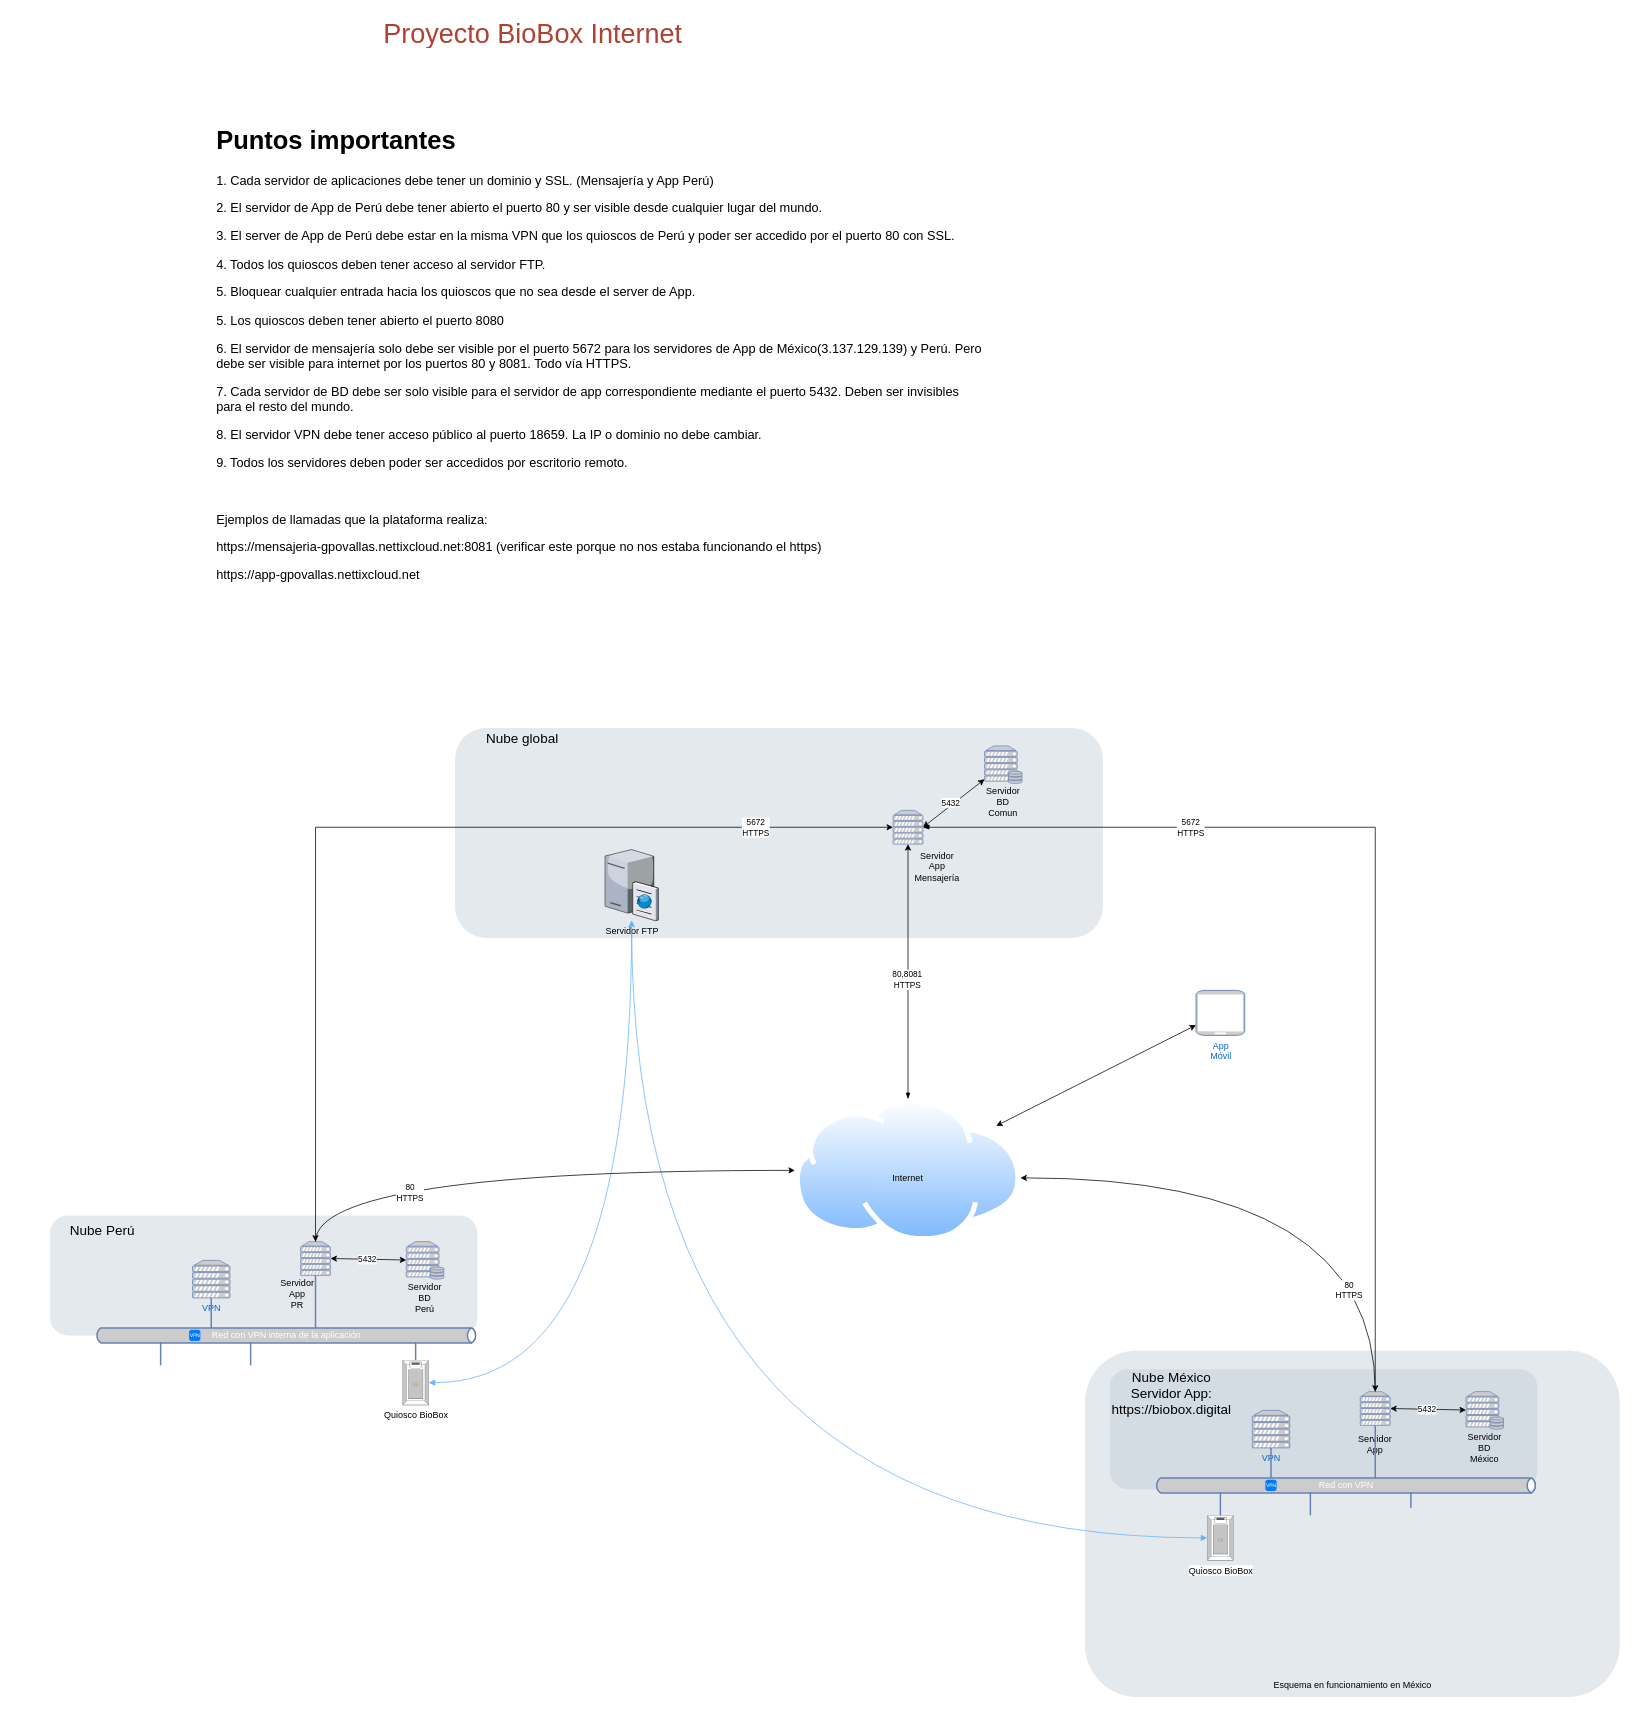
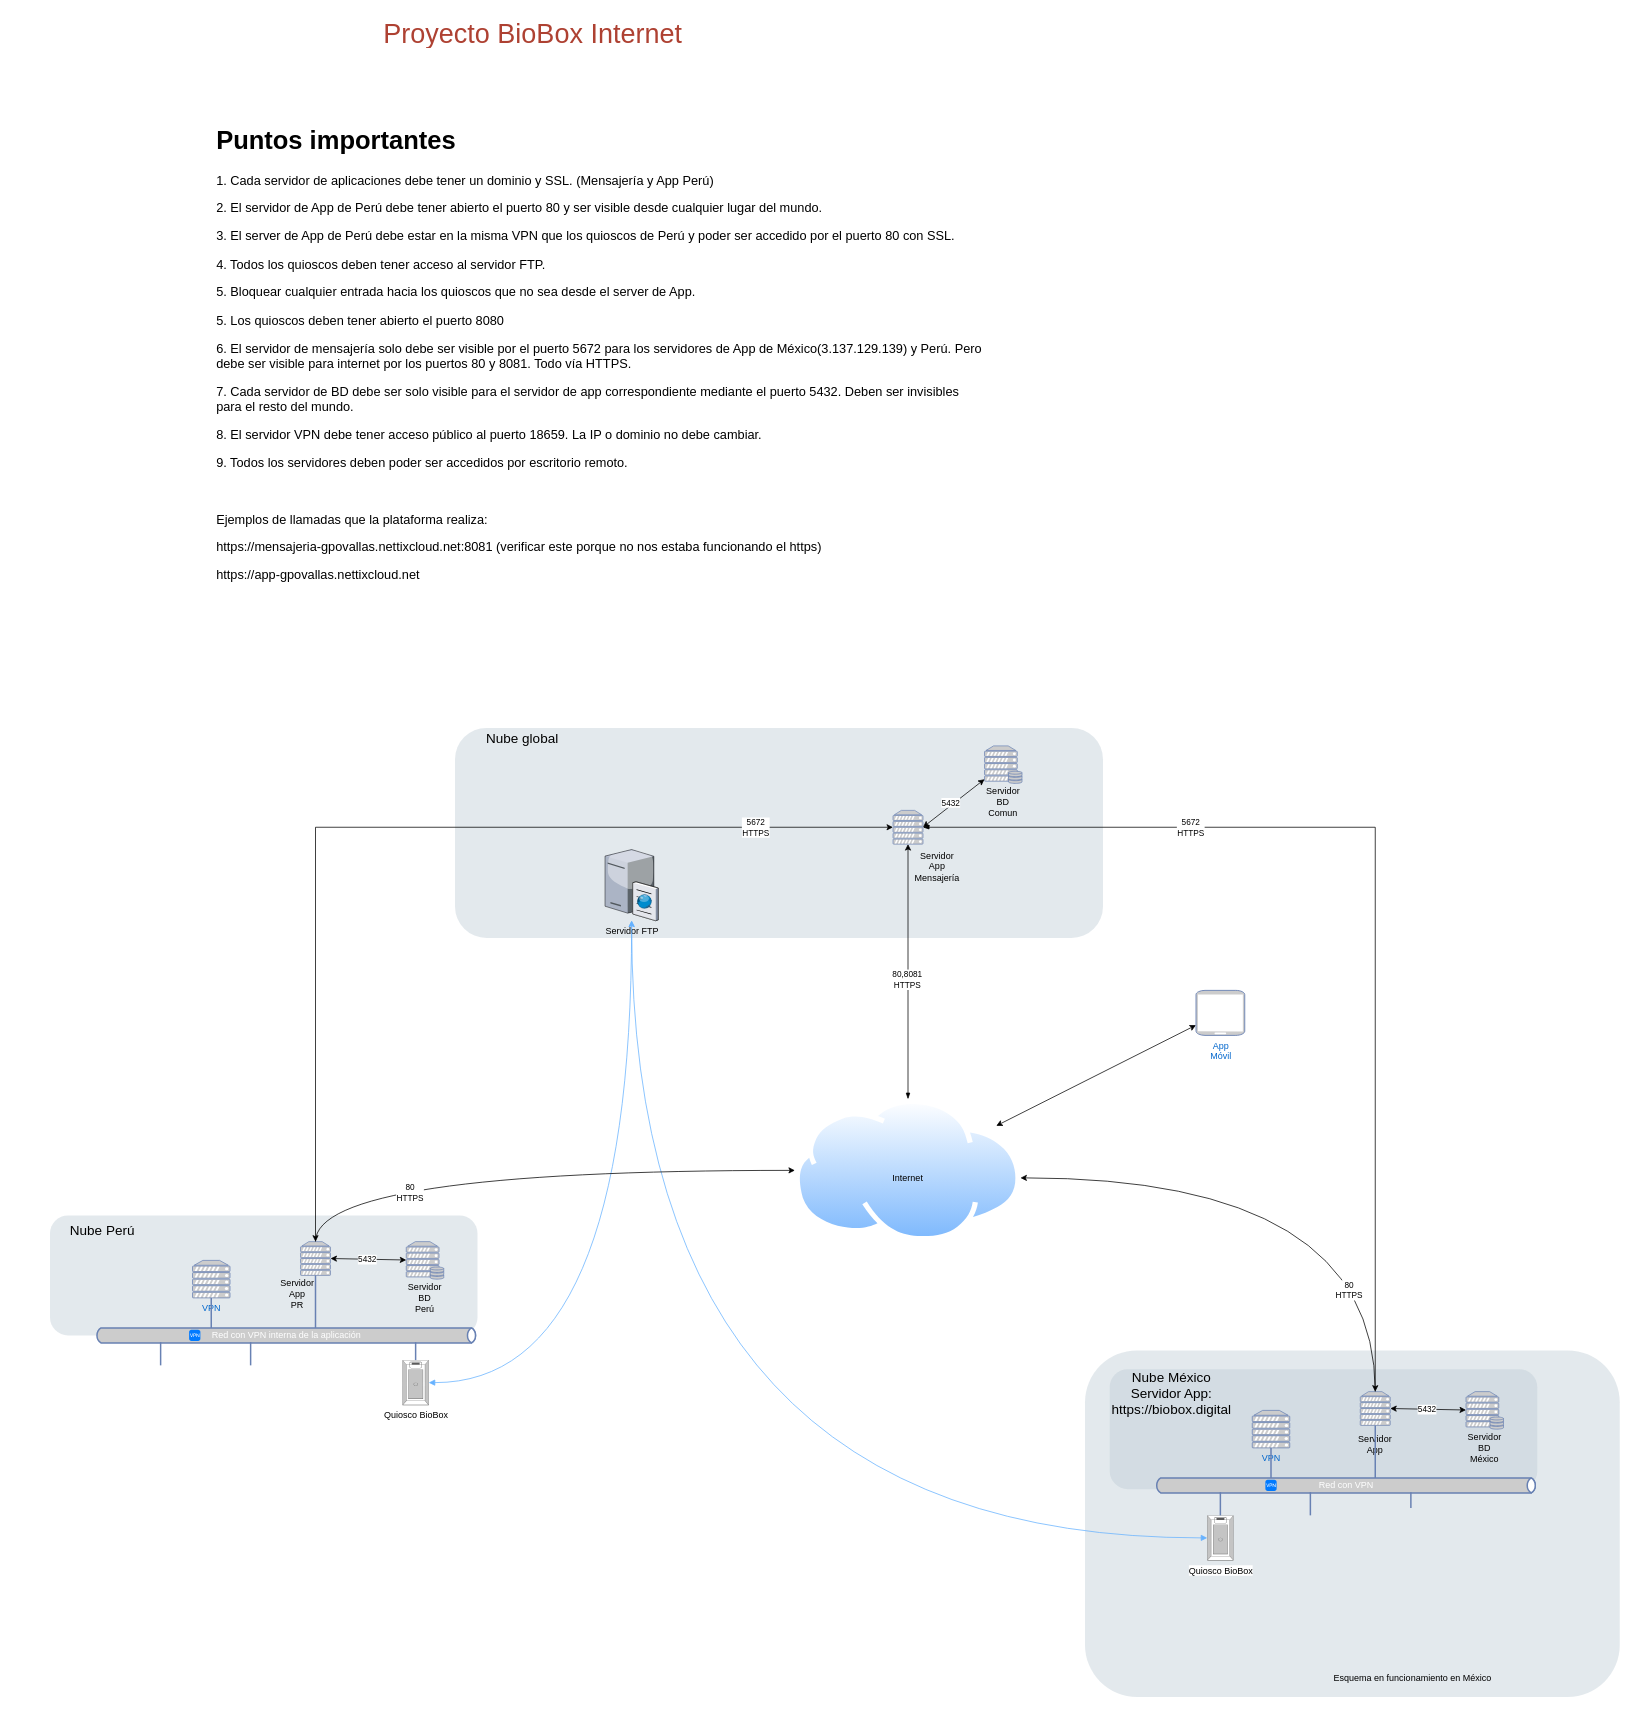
(1352, 1686) -> (1412, 1678)
